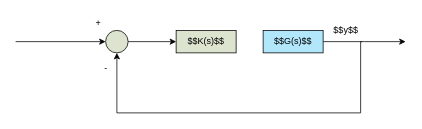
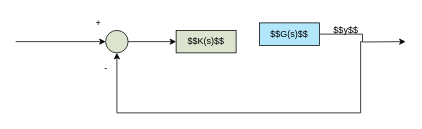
(293, 42) -> (289, 34)
